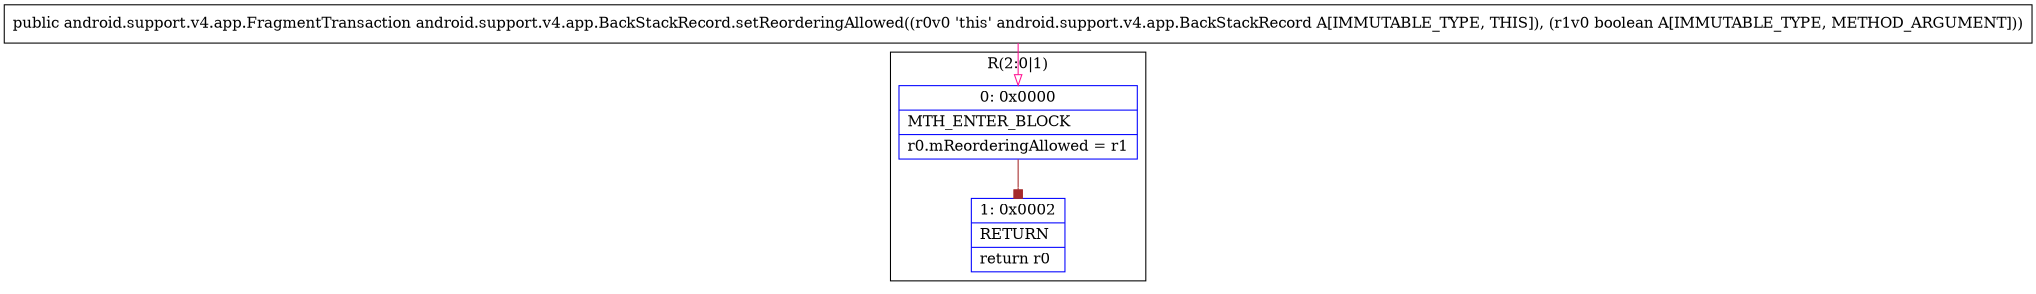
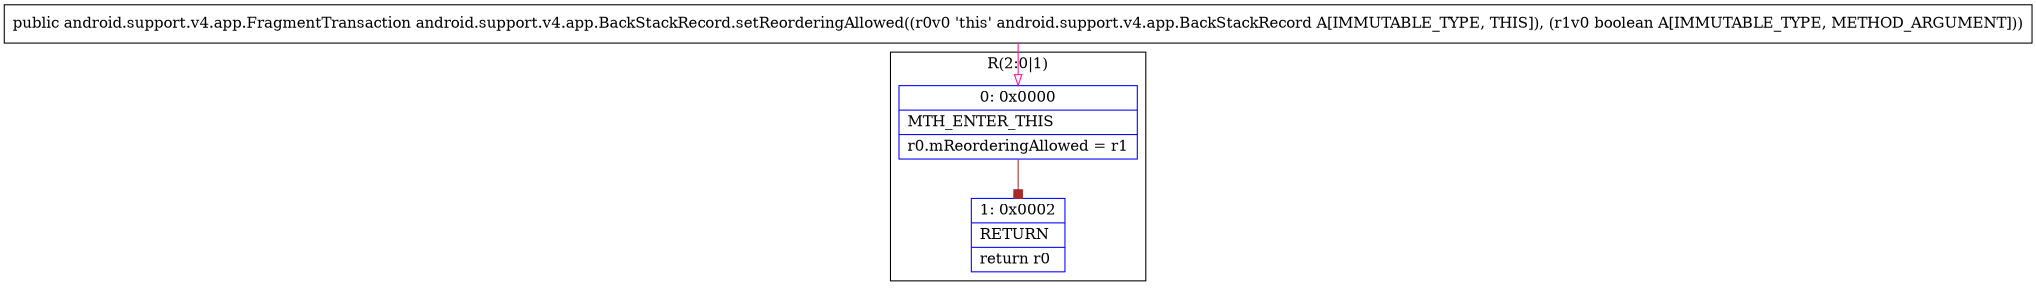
(989, 122) -> (981, 122)
